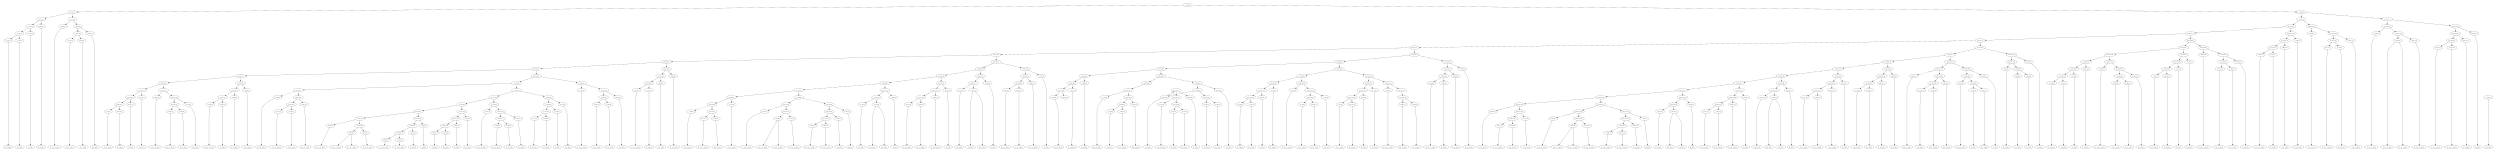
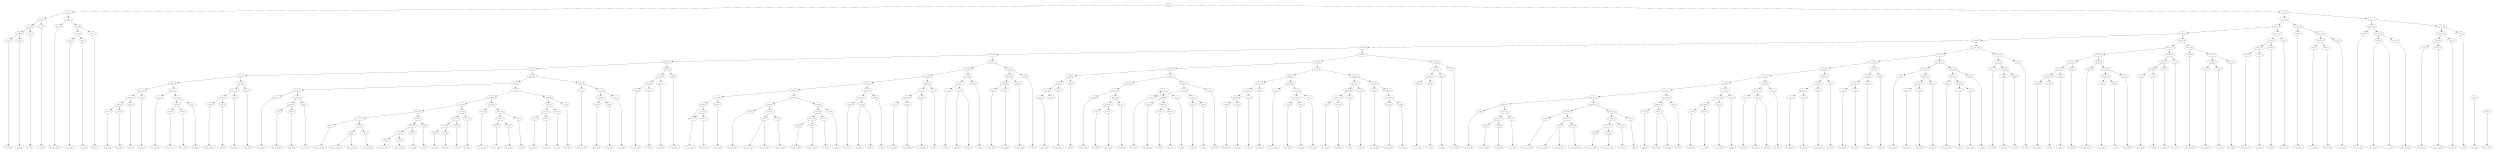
(702, 108) -> (697, 110)
